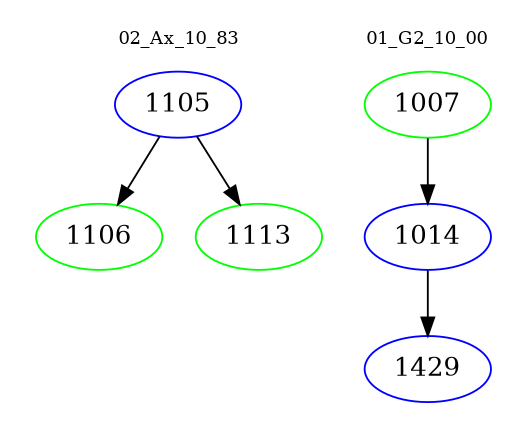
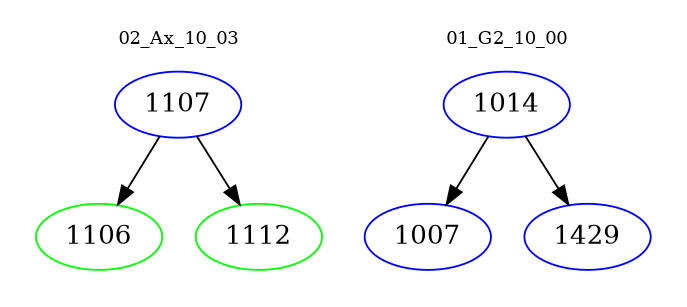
(179, 39) -> (179, 39)
(178, 105) -> (178, 105)
(428, 105) -> (428, 237)
(428, 162) -> (472, 162)
(259, 237) -> (259, 237)
